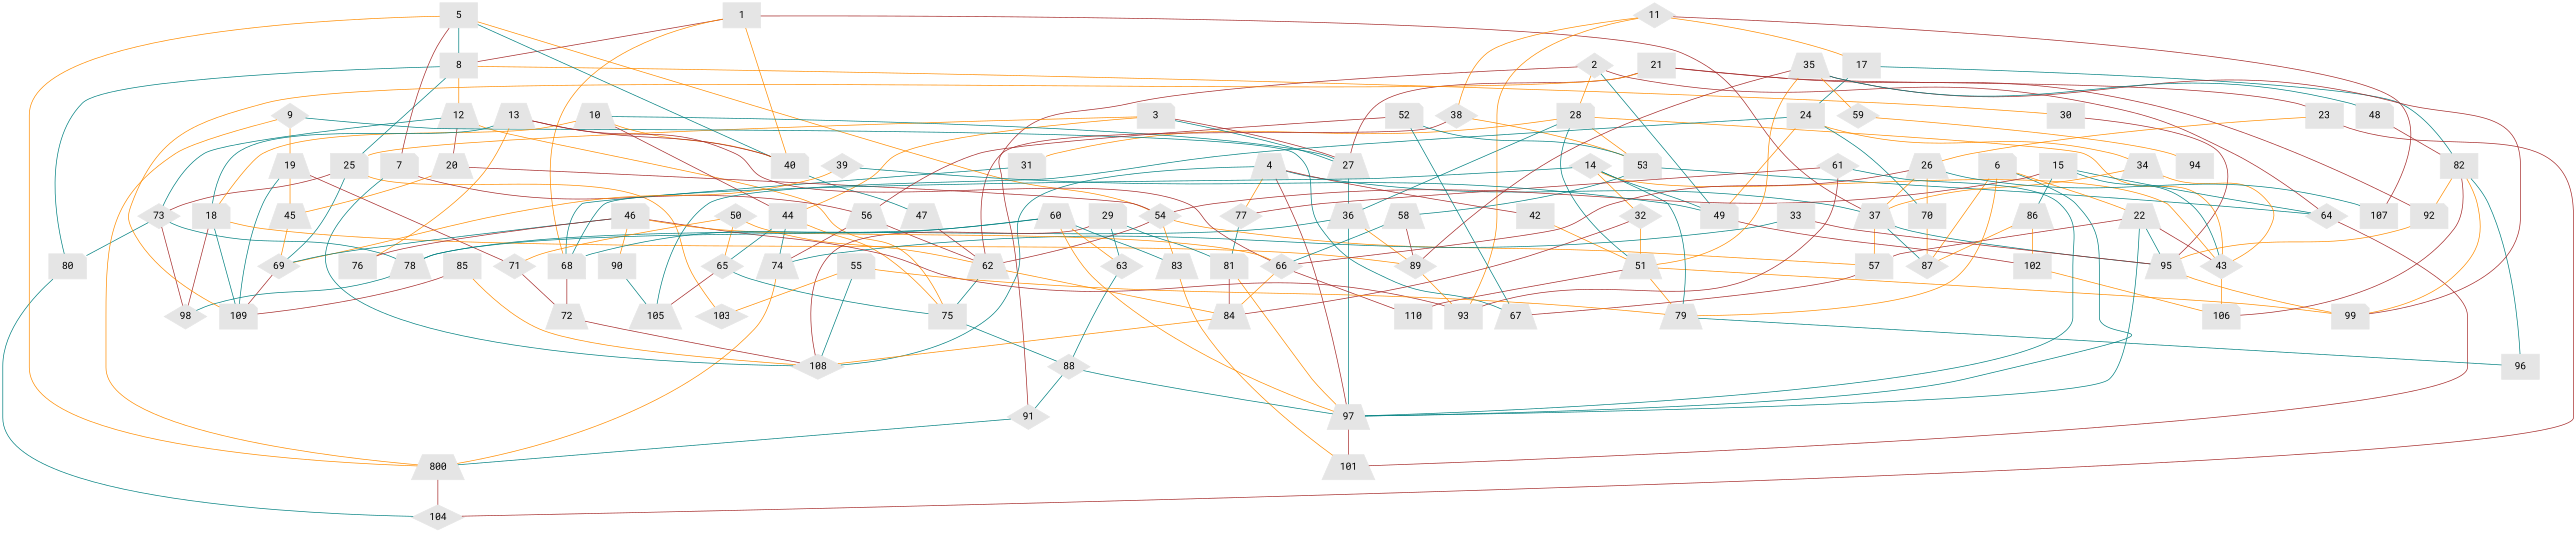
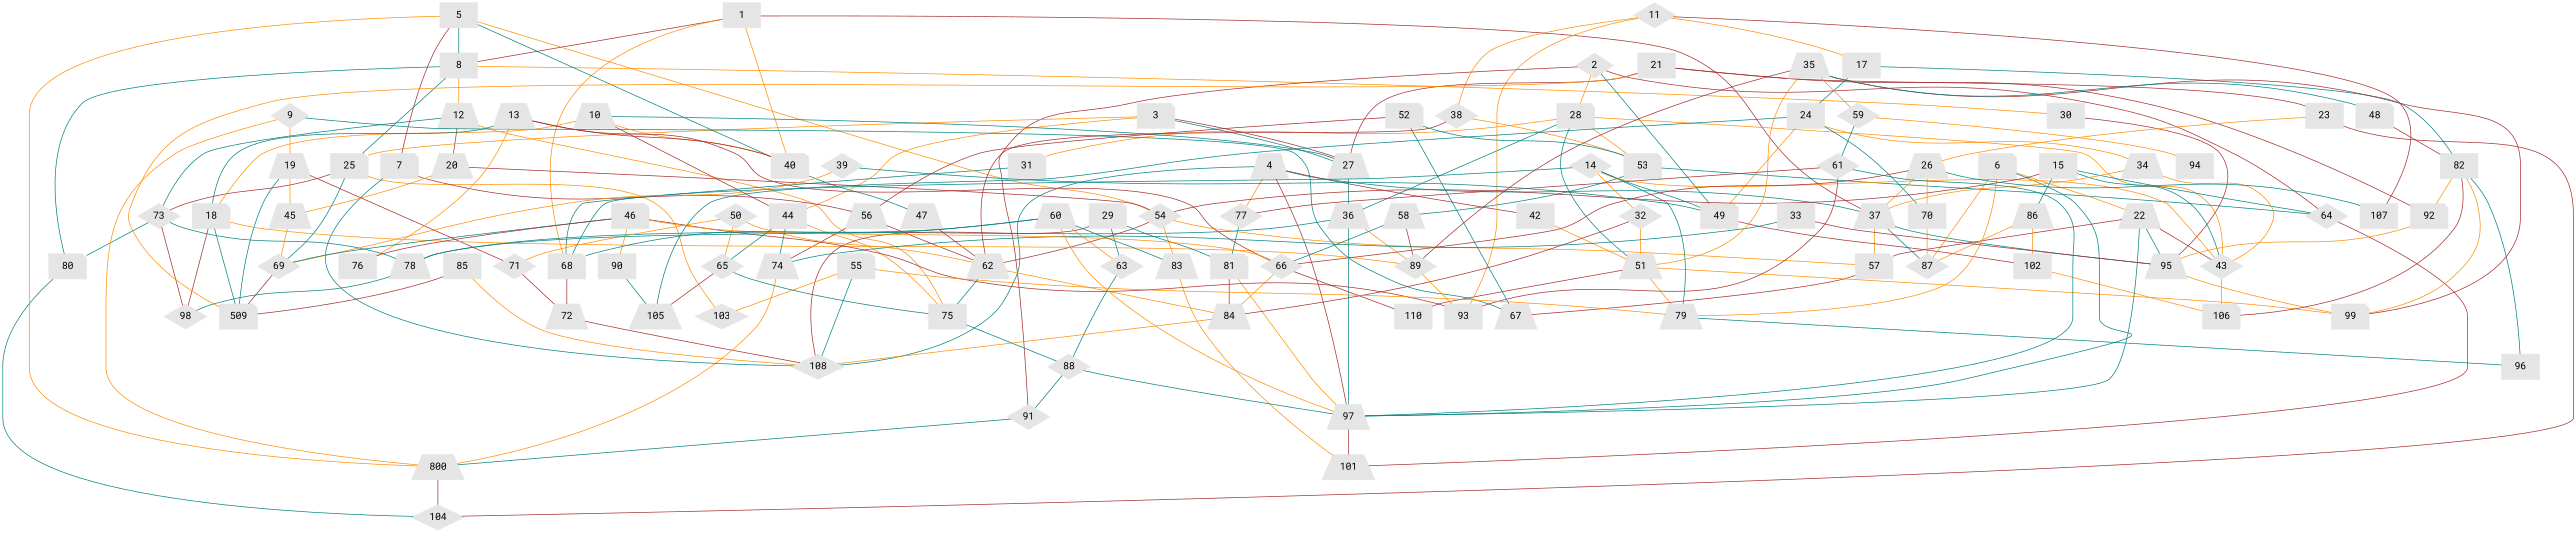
none -> (1846, 145)
(238, 317) -> (238, 317)
